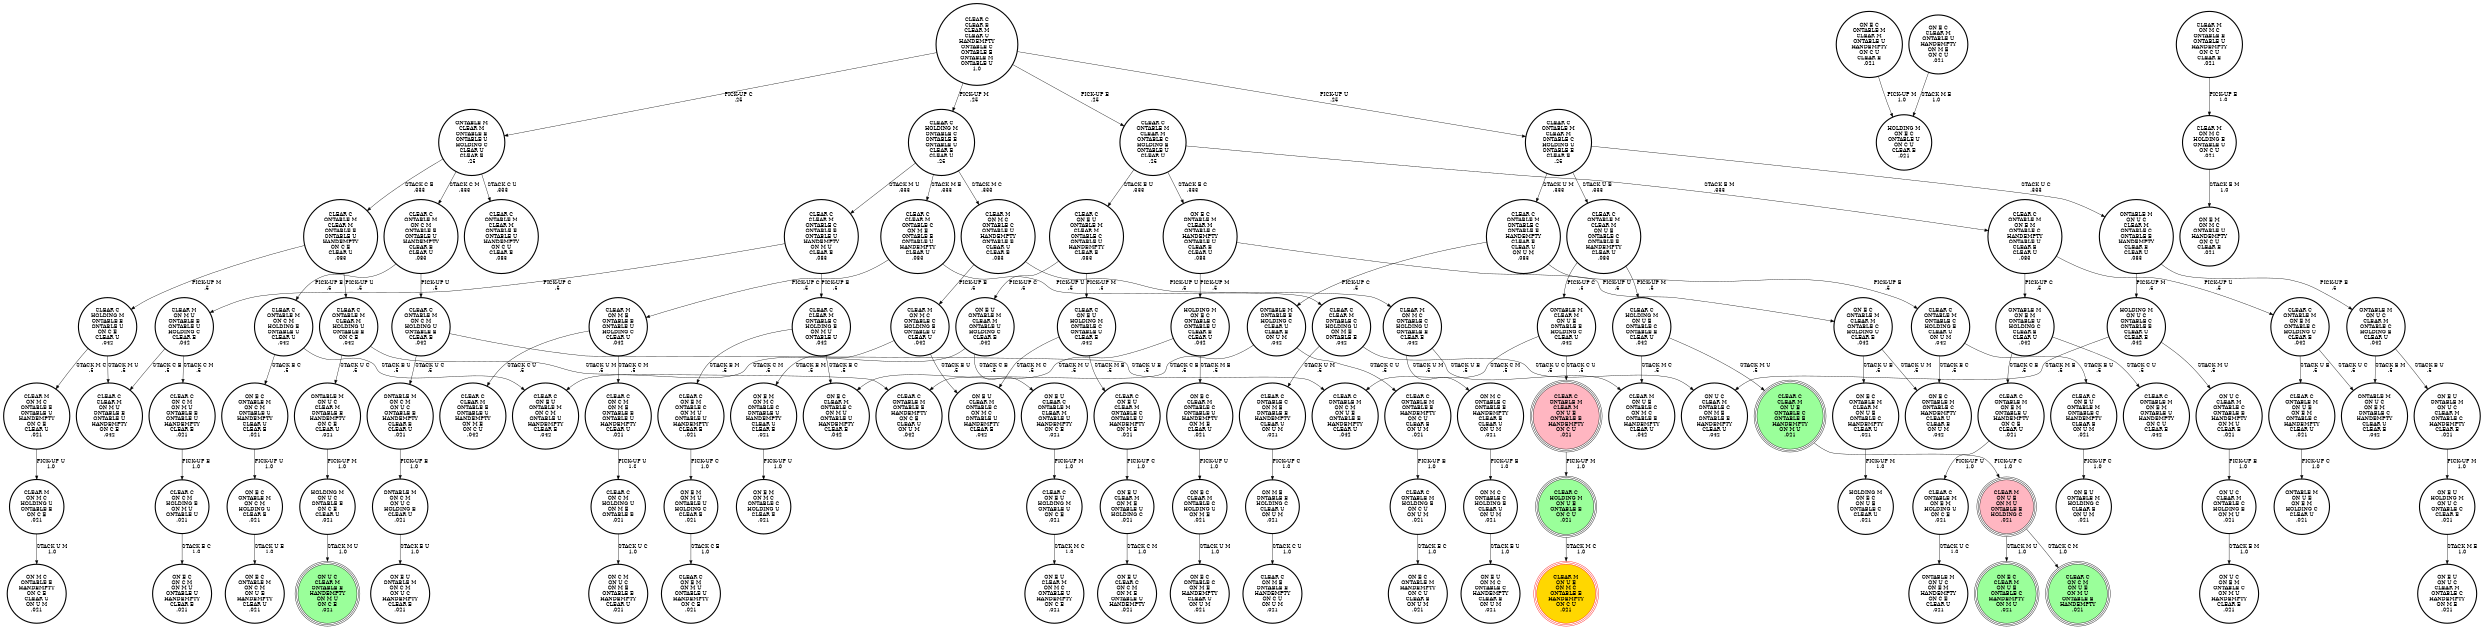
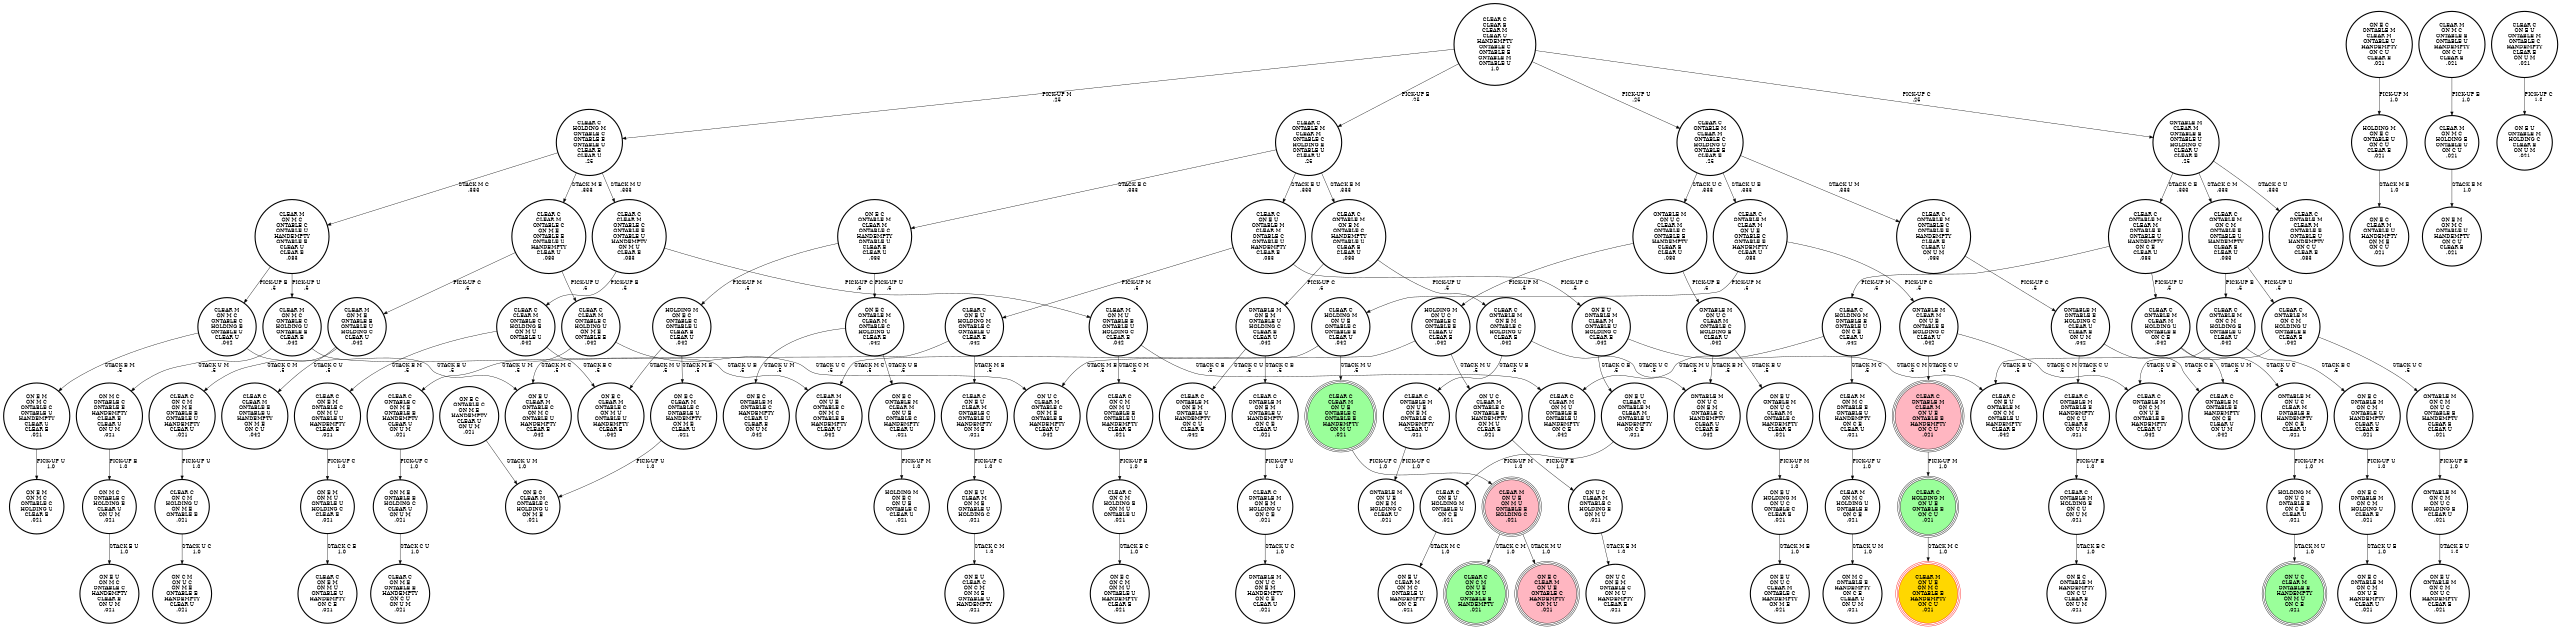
(1921, 93) -> (2379, 187)
(1941, 327) -> none
(1200, 547) -> (501, 461)
(2007, 594) -> (1547, 594)
